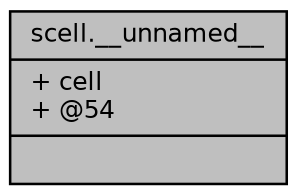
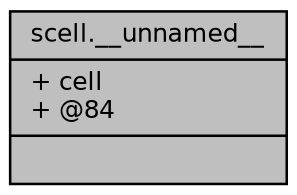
(74, 110) -> (74, 110)
